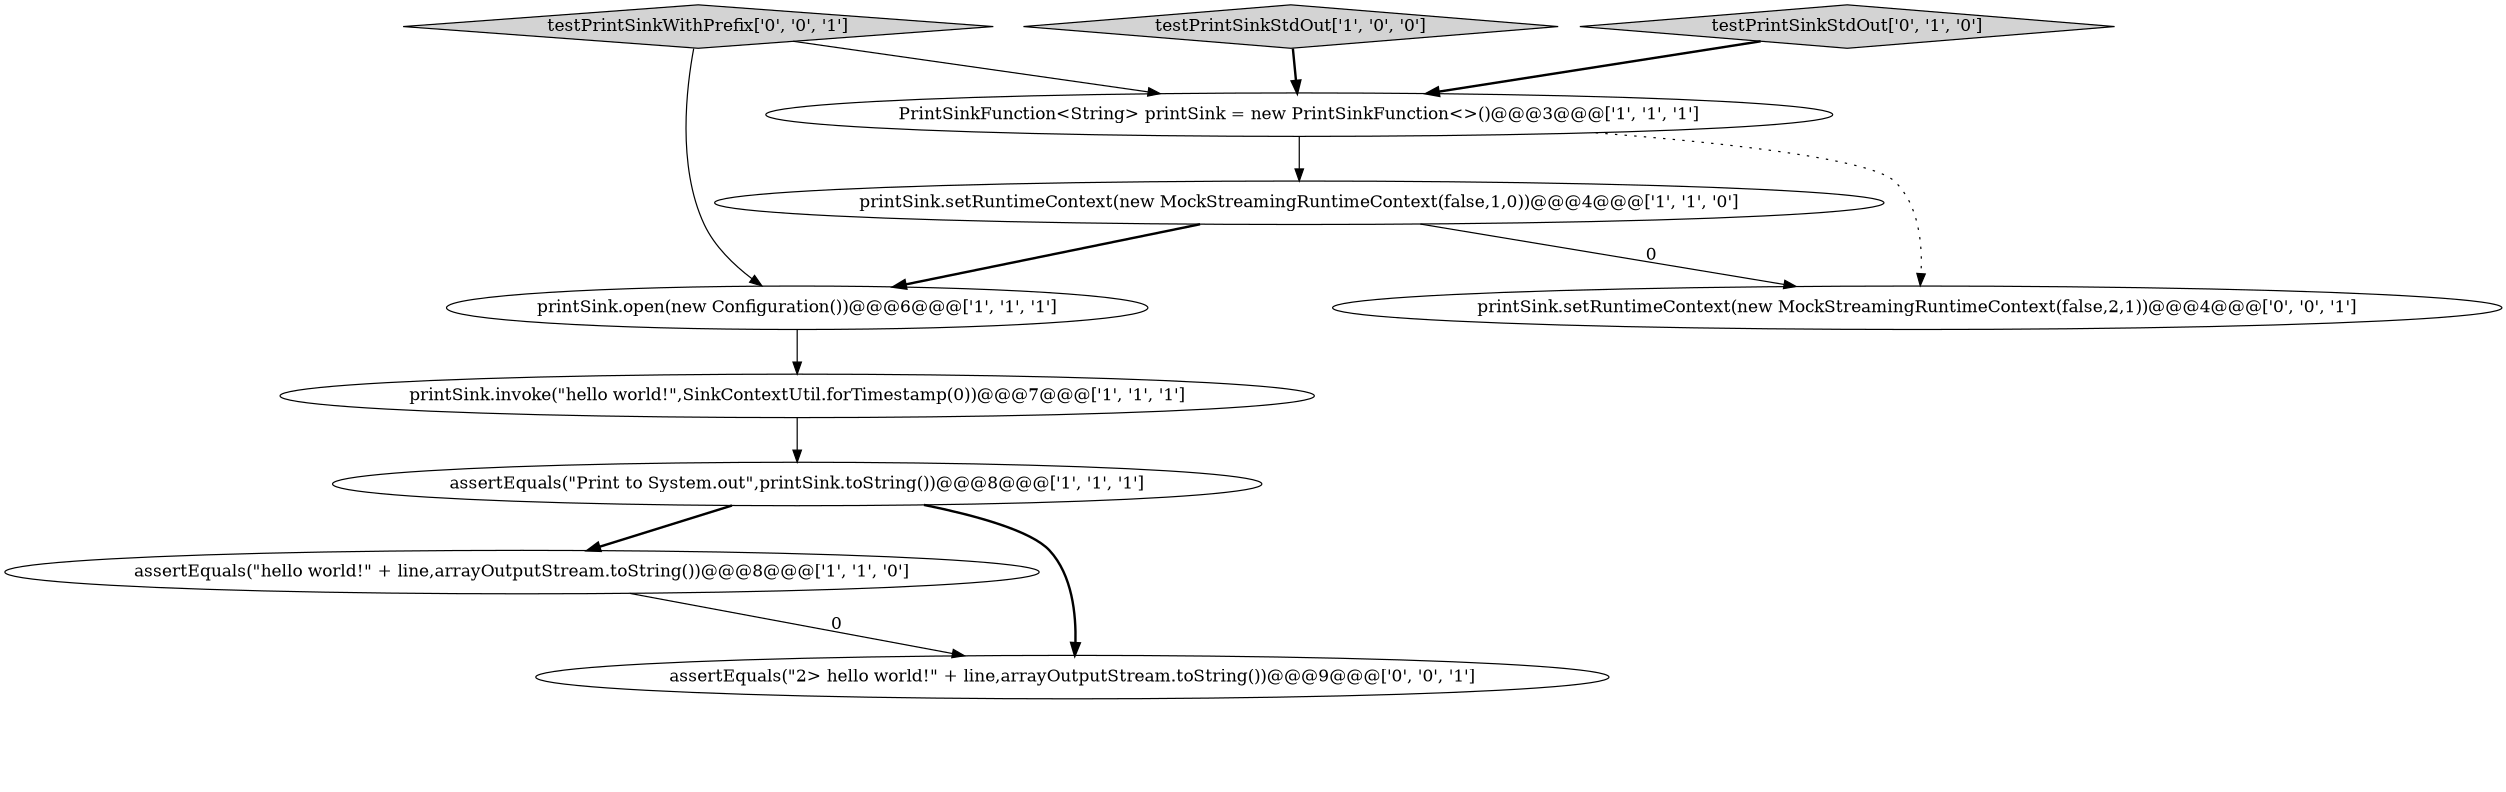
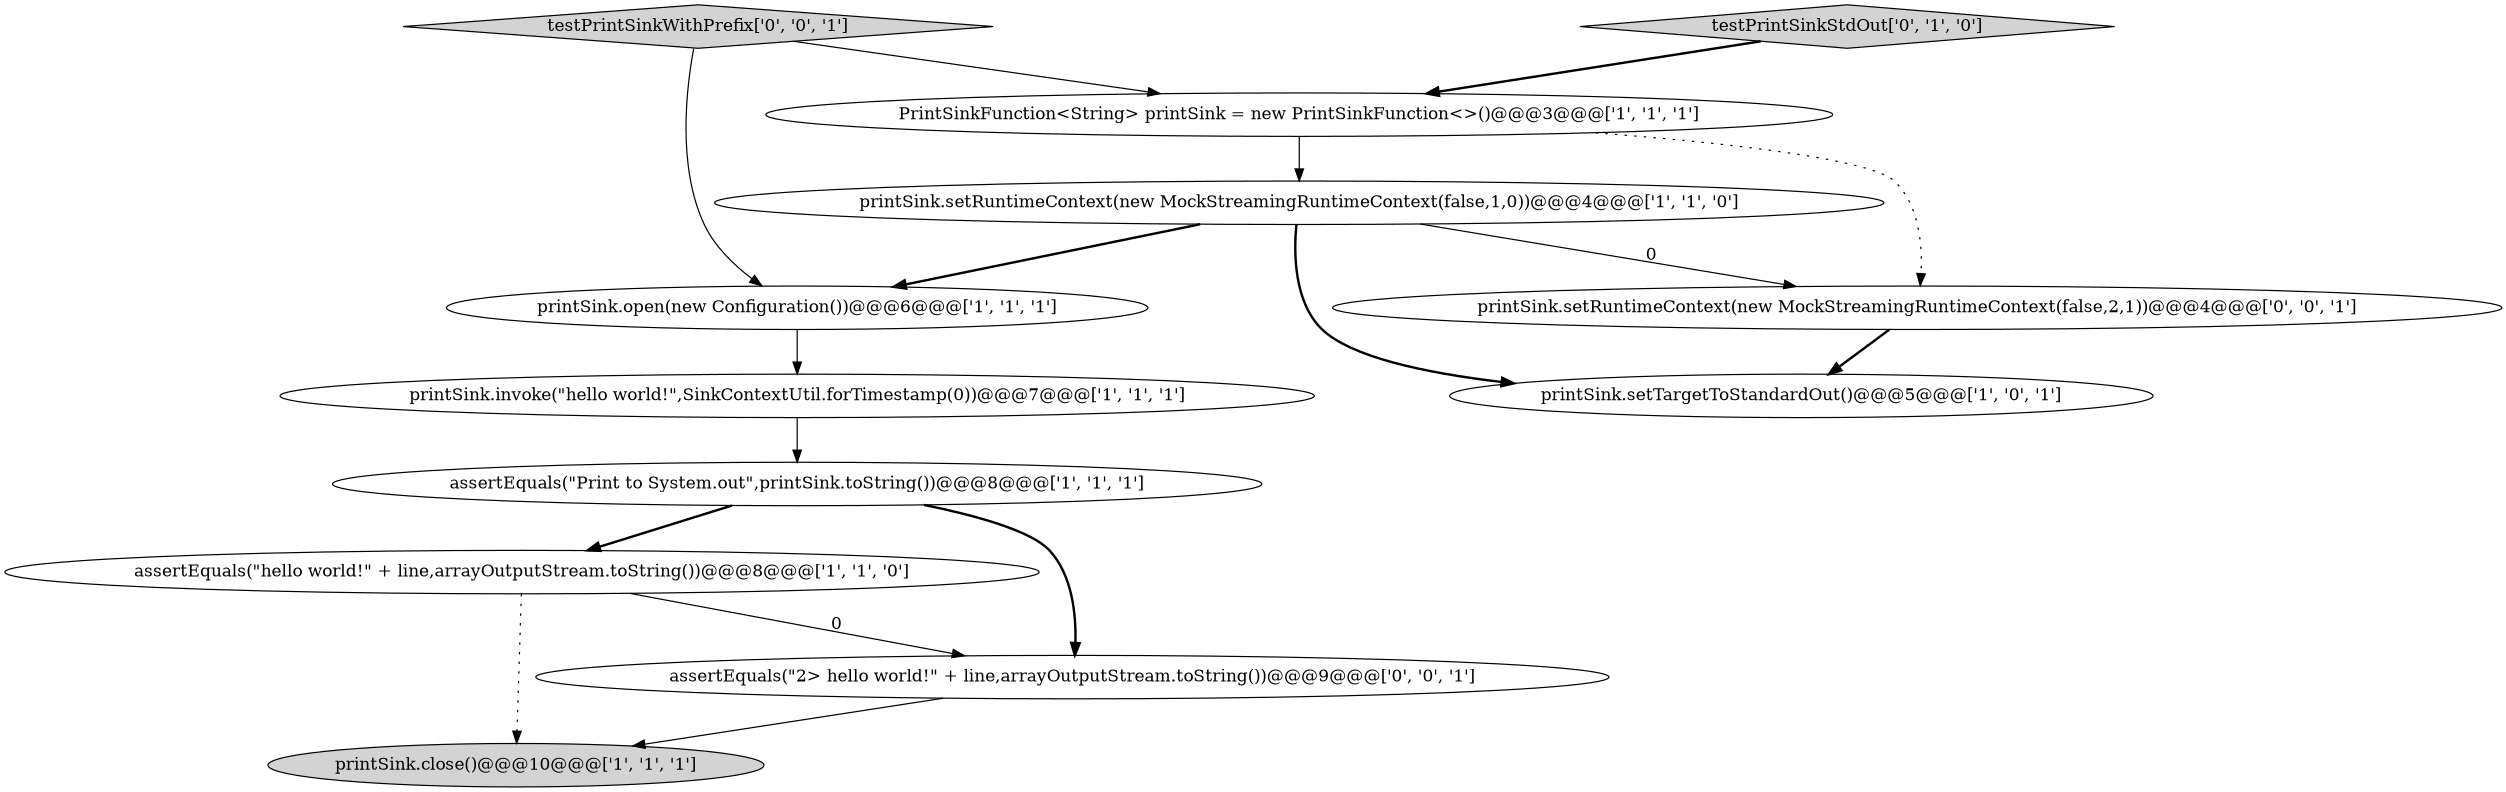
(1291, 27) -> none
none -> (1801, 396)
none -> (516, 765)
